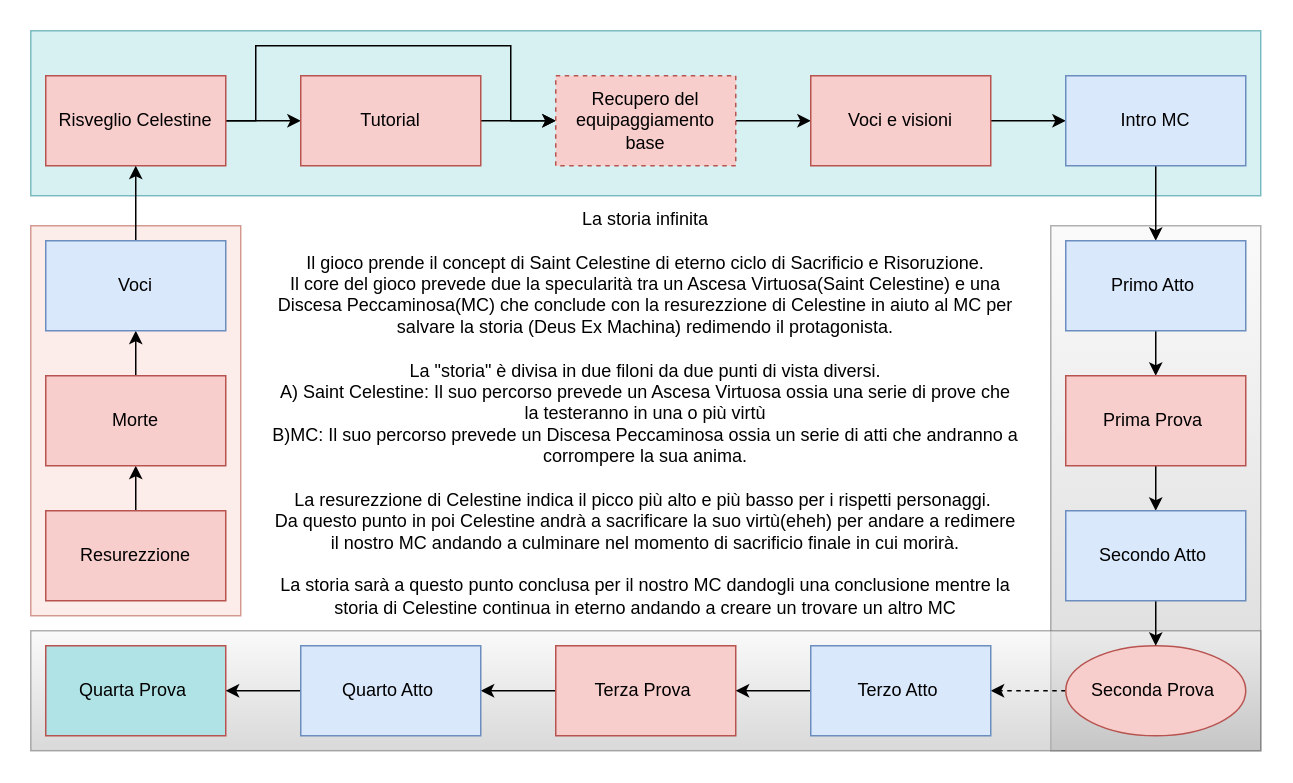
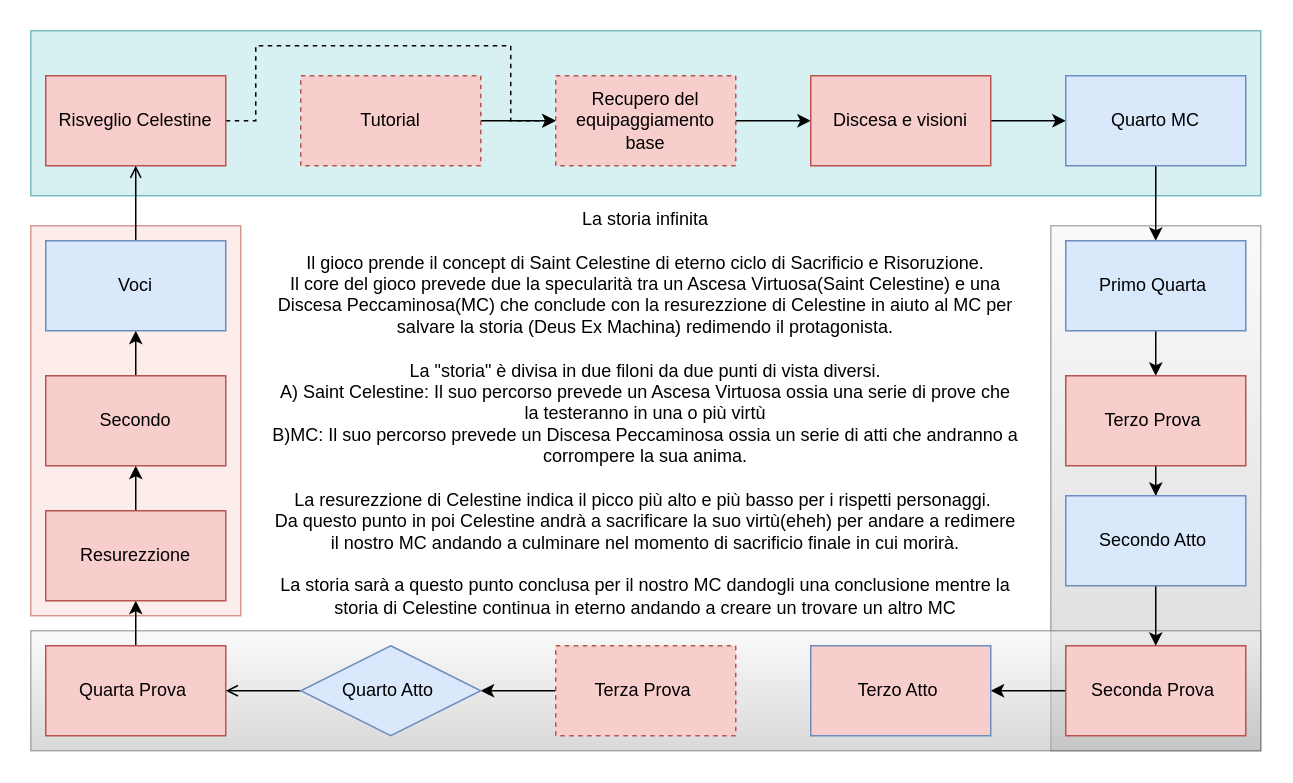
(383, 46) -> (383, 46)
(273, 121) -> none
(391, 121) -> (391, 121)
(901, 121) -> (901, 121)
(1156, 121) -> (1156, 121)
(136, 177) -> (136, 174)
(1156, 286) -> (1156, 286)
(136, 421) -> (136, 421)
(1156, 421) -> (1156, 421)
(1156, 556) -> (1156, 541)
none -> (136, 618)
(136, 691) -> (136, 691)
(237, 691) -> (234, 691)
(391, 691) -> (391, 691)
(646, 691) -> (646, 691)
(779, 691) -> none
(901, 691) -> (901, 691)
(1032, 691) -> (1032, 691)
(1156, 691) -> (1156, 691)
